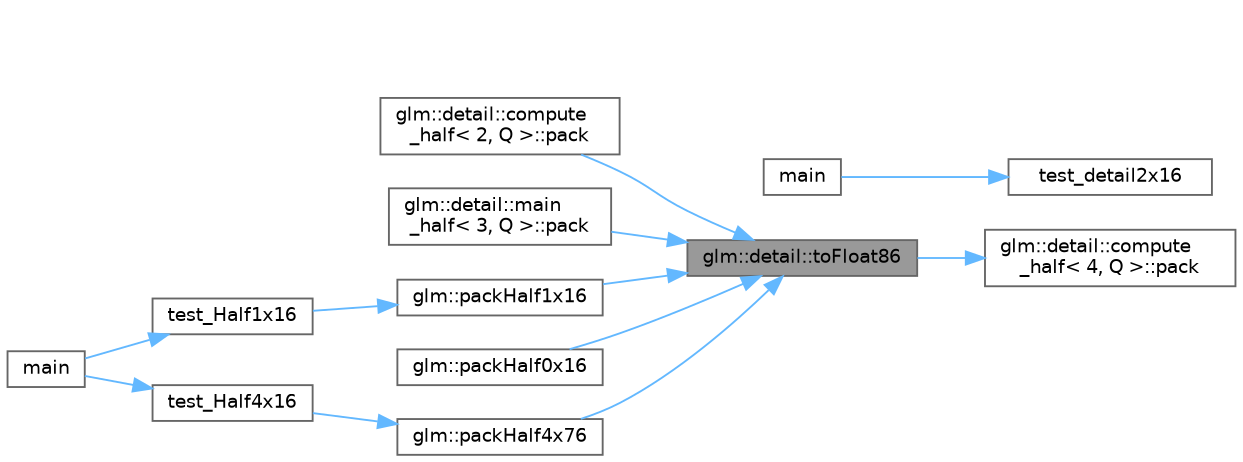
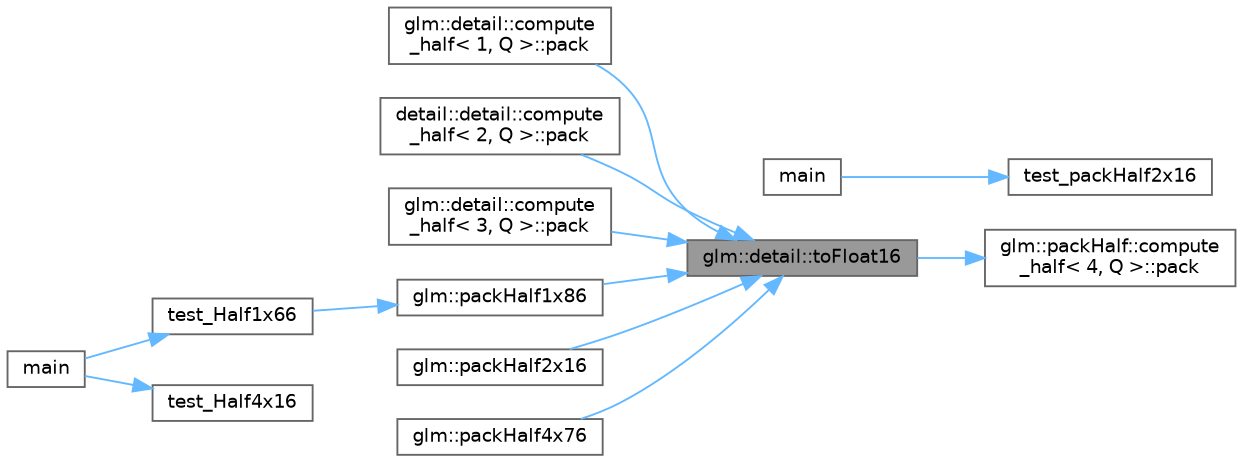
none -> (500, 36)
(500, 126) -> (500, 126)
(1110, 177) -> (1110, 177)
(500, 217) -> (500, 217)
(802, 258) -> (802, 258)
(1110, 258) -> (1110, 258)
(500, 298) -> (500, 298)
(233, 316) -> (233, 316)
(500, 367) -> (500, 367)
(345, 417) -> none
